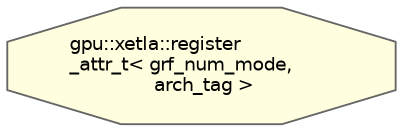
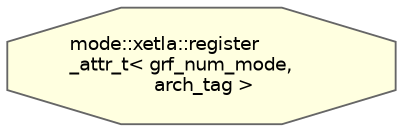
(201, 66) -> (201, 66)
